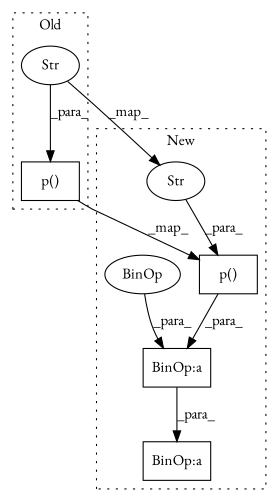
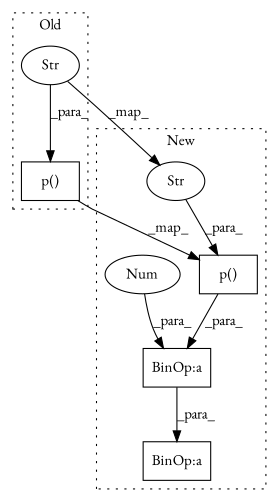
(143, 274) -> (143, 274)
